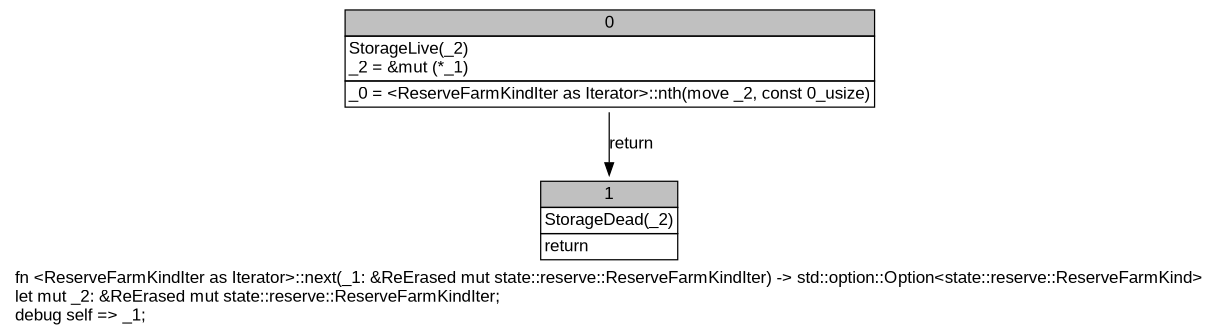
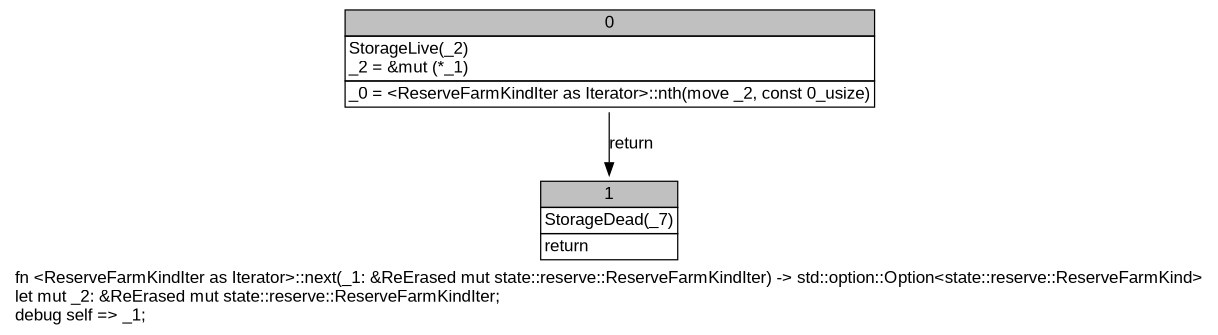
(609, 220) -> (609, 220)
